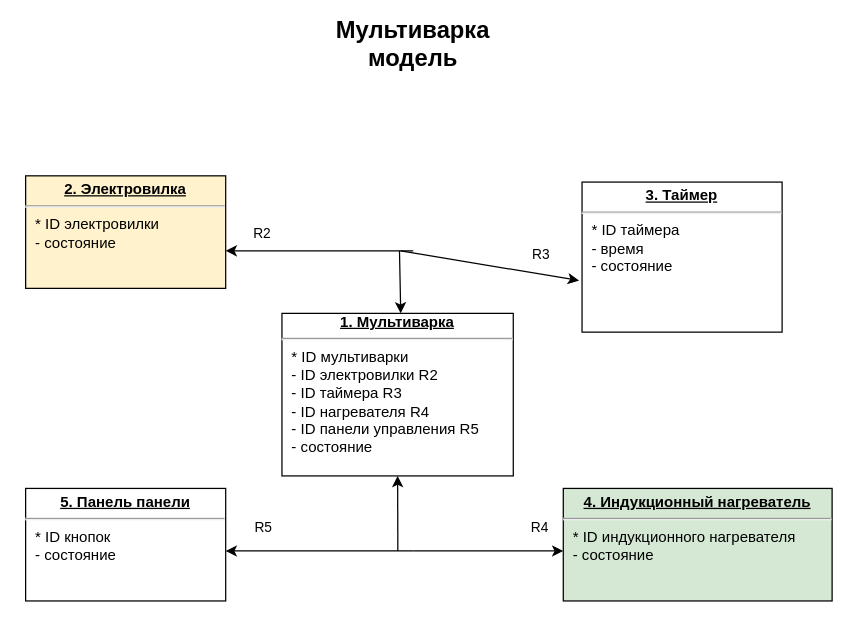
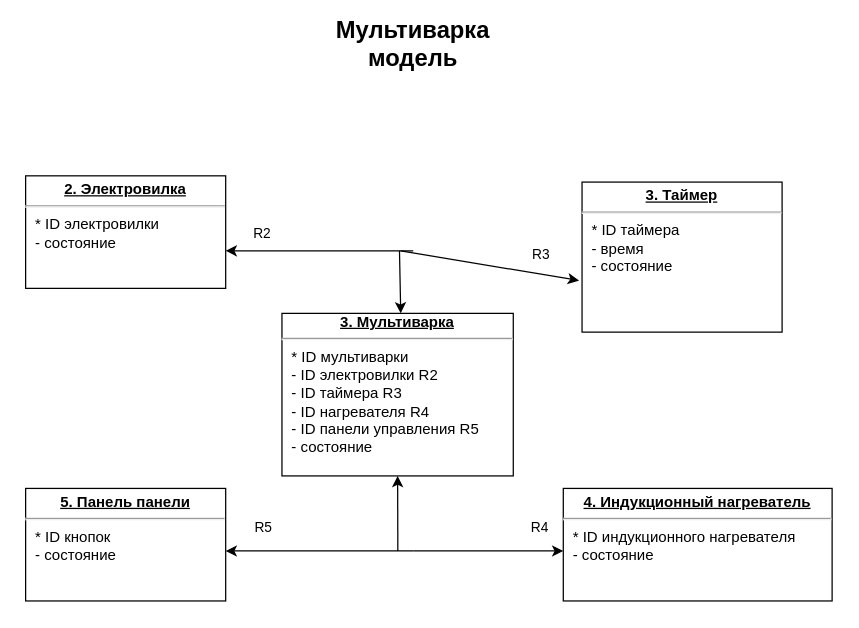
(126, 232) -> (126, 232)
(379, 376) -> (379, 376)
(698, 544) -> (698, 544)
